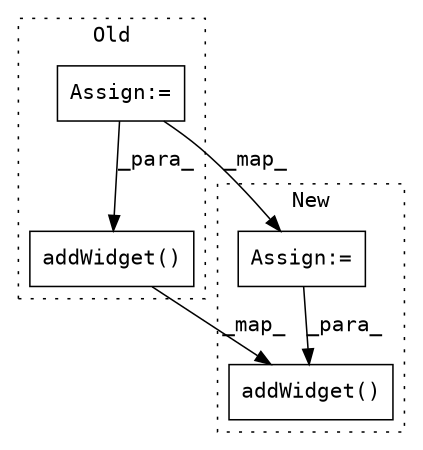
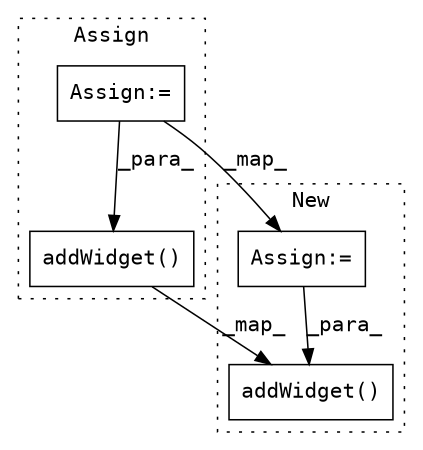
(112, 36) -> (112, 36)
